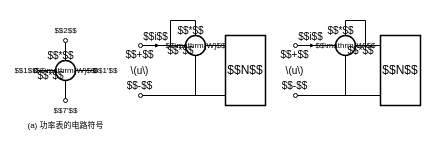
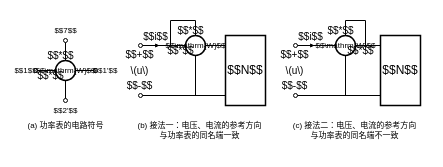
(66, 31) -> (66, 31)
(66, 111) -> (66, 111)
none -> (199, 131)
none -> (354, 131)
